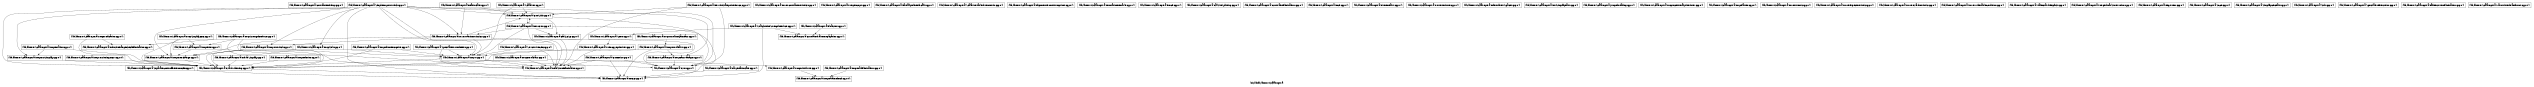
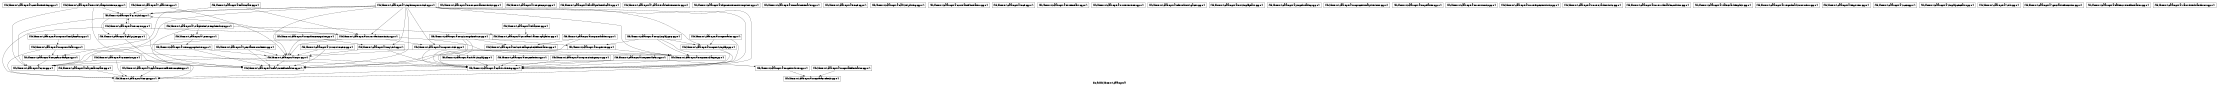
(501, 42) -> none
none -> (680, 42)
(313, 62) -> (342, 42)
